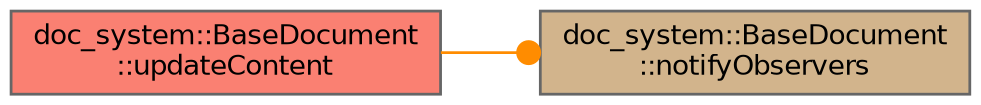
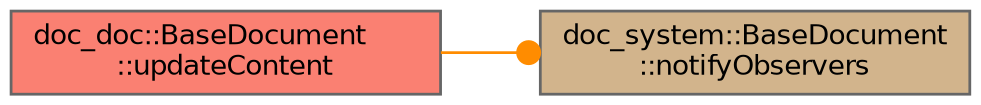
(226, 53) -> (226, 53)
